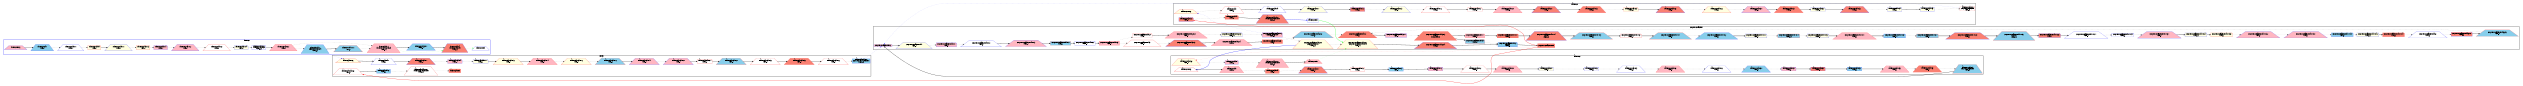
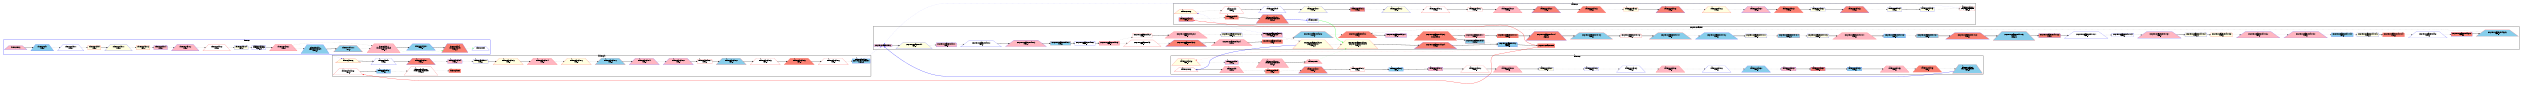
(602, 56) -> (602, 56)
(1416, 76) -> (1416, 76)
